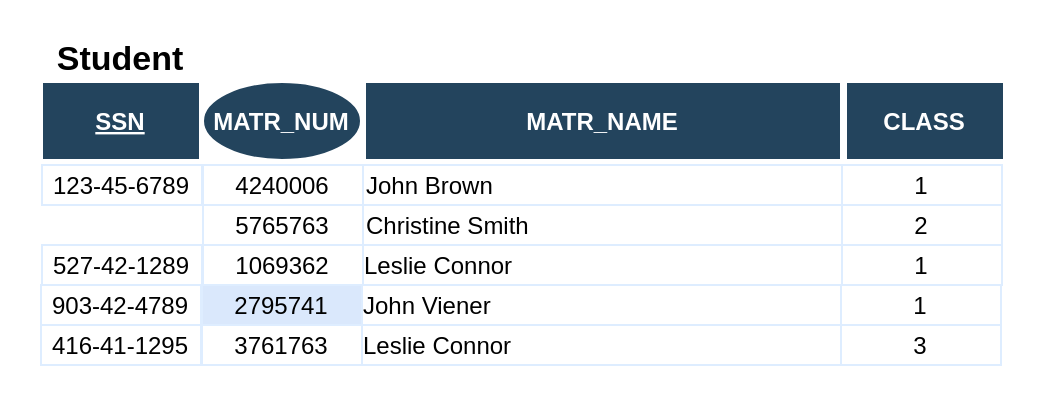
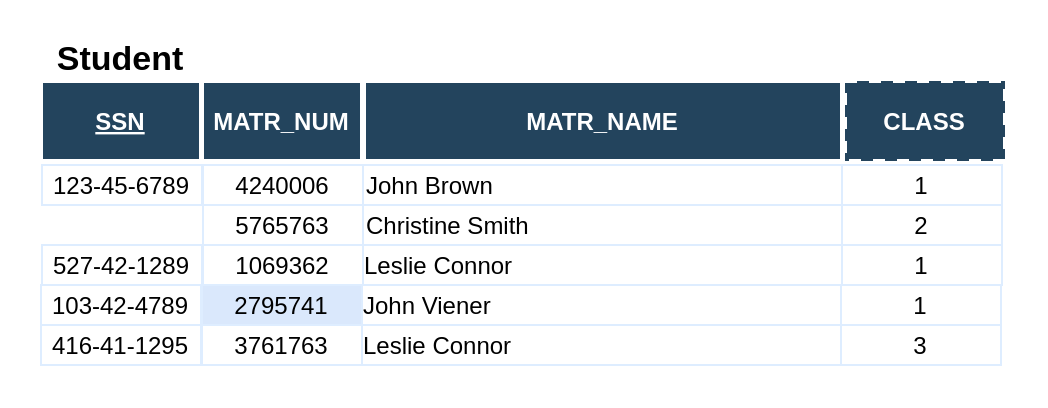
(282, 121) -> (282, 121)
(925, 121) -> (925, 121)
(120, 306) -> (120, 306)
